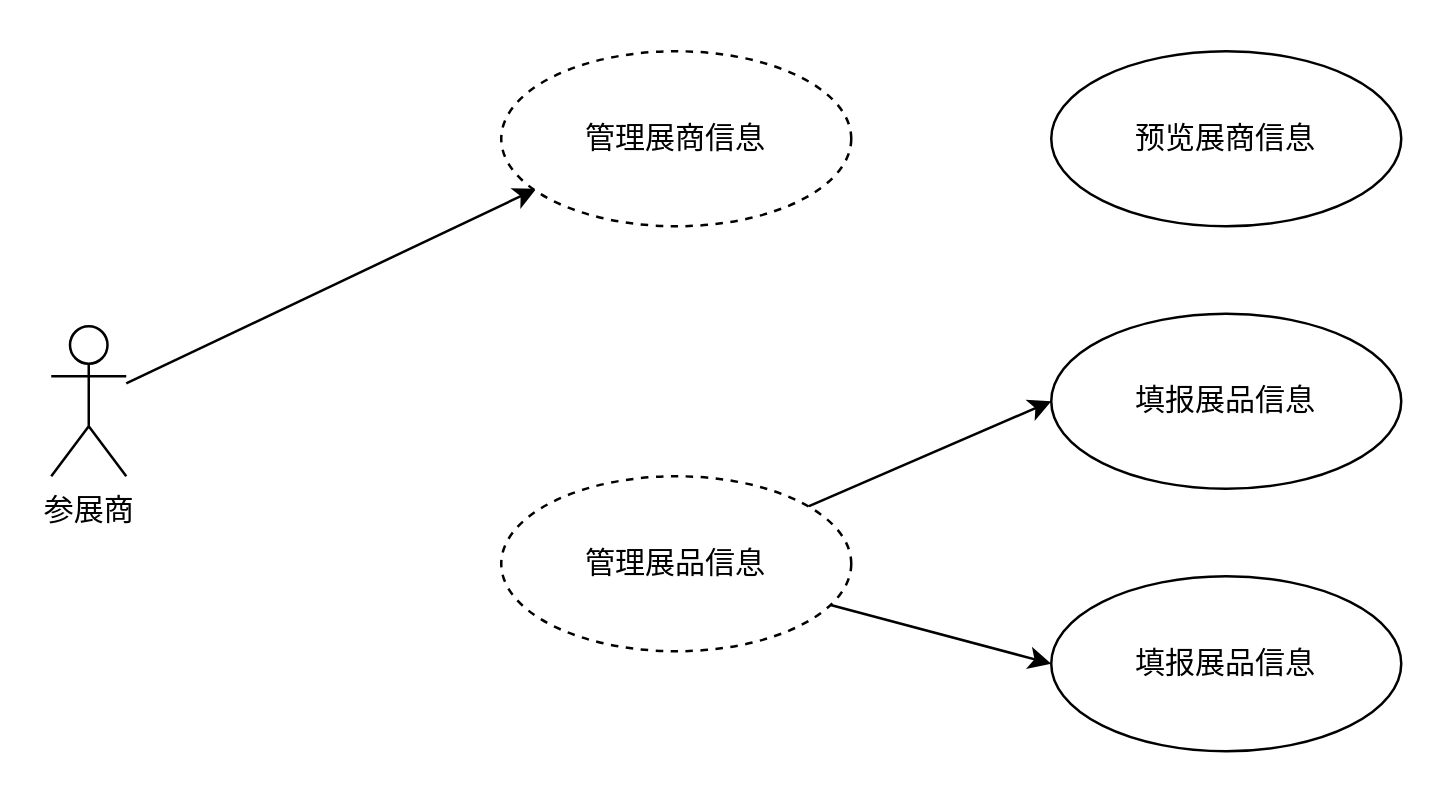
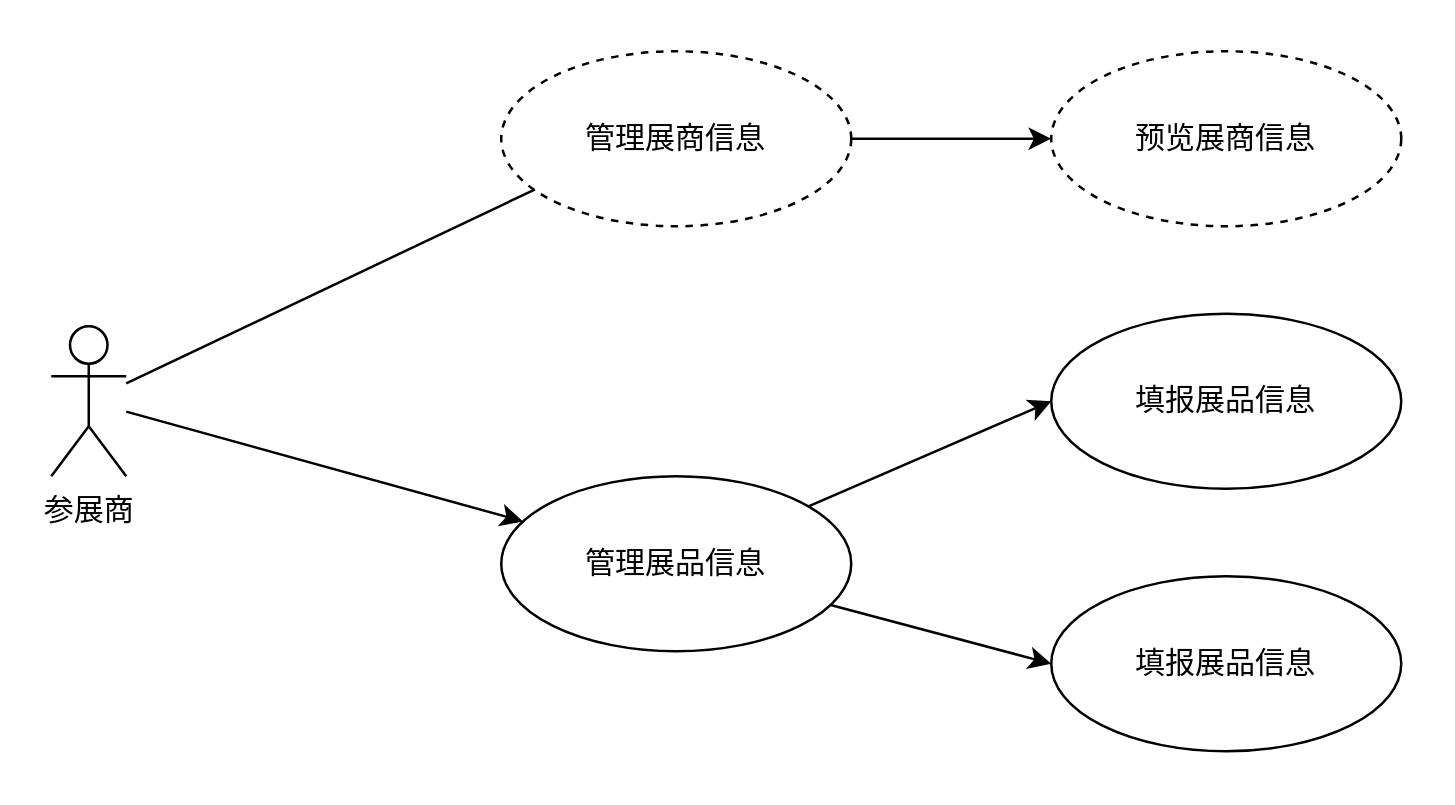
none -> (943, 139)
(1226, 139) -> (1226, 139)
(520, 196) -> (526, 194)
none -> (317, 464)
(676, 564) -> (676, 564)
